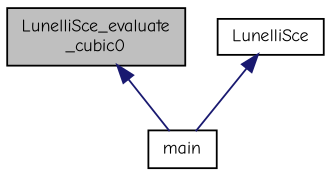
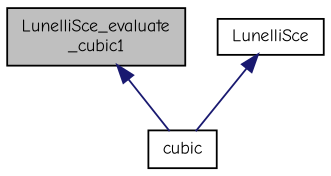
(96, 37) -> (96, 37)
(183, 149) -> (183, 149)
